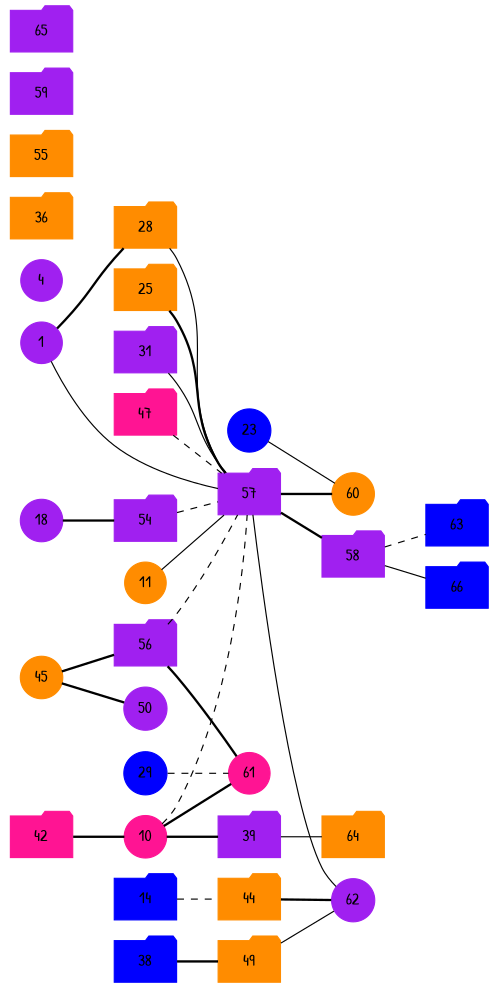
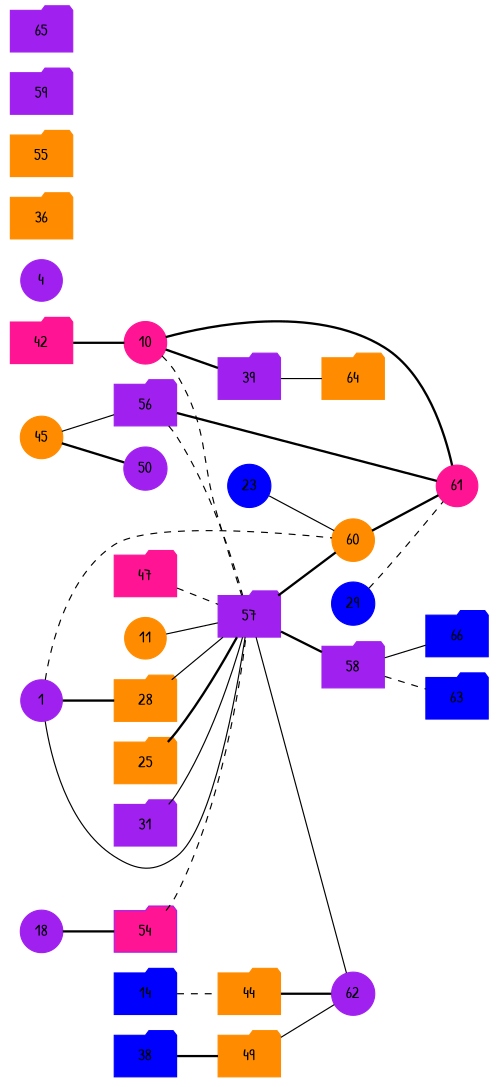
none -> (405, 513)
(145, 521) -> (145, 931)
none -> (145, 535)
(88, 663) -> (88, 423)
